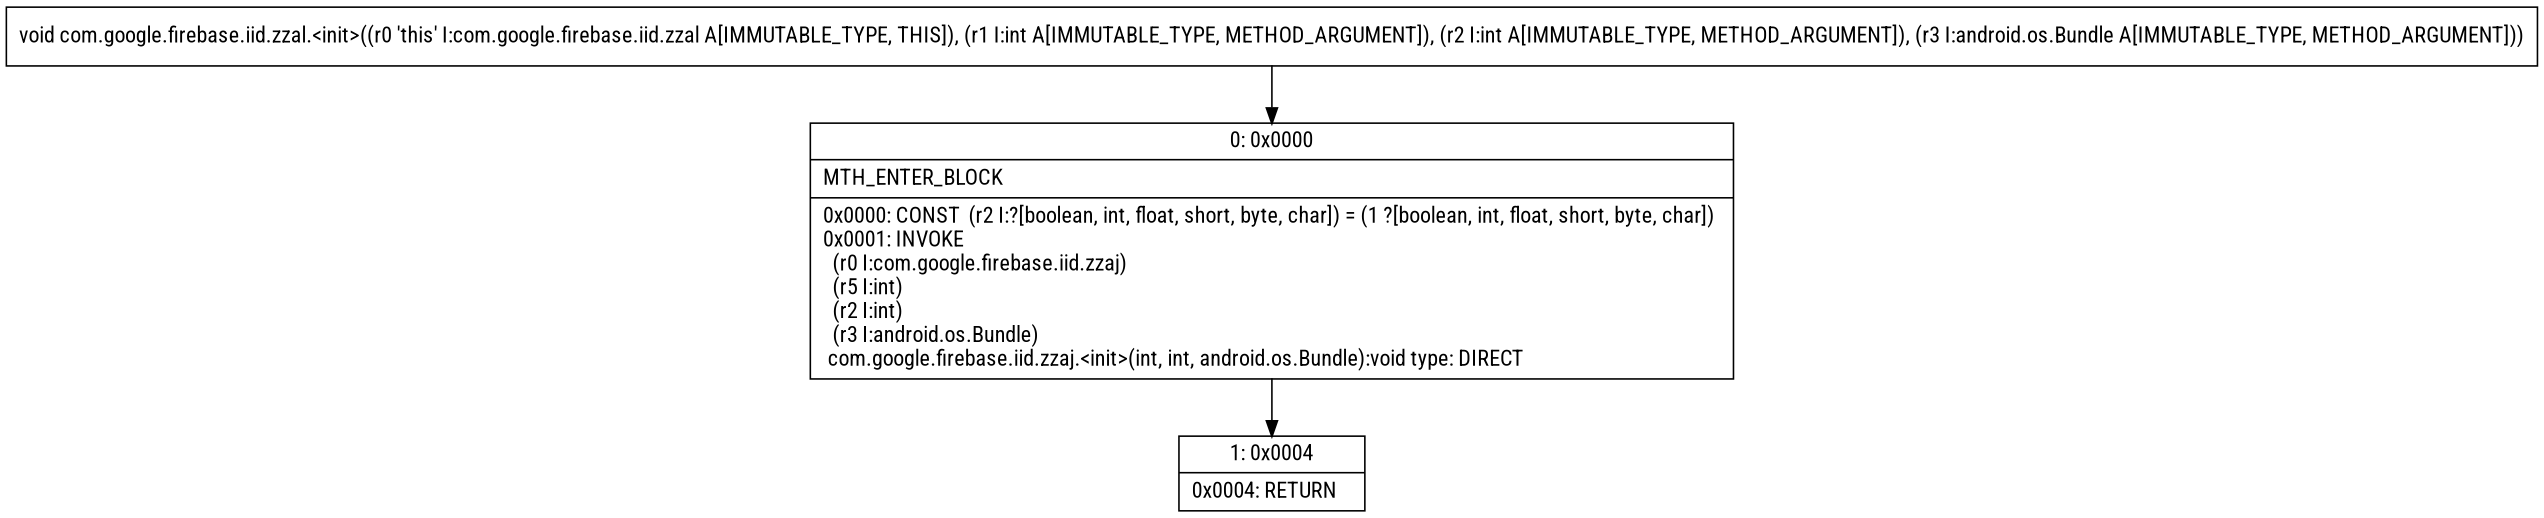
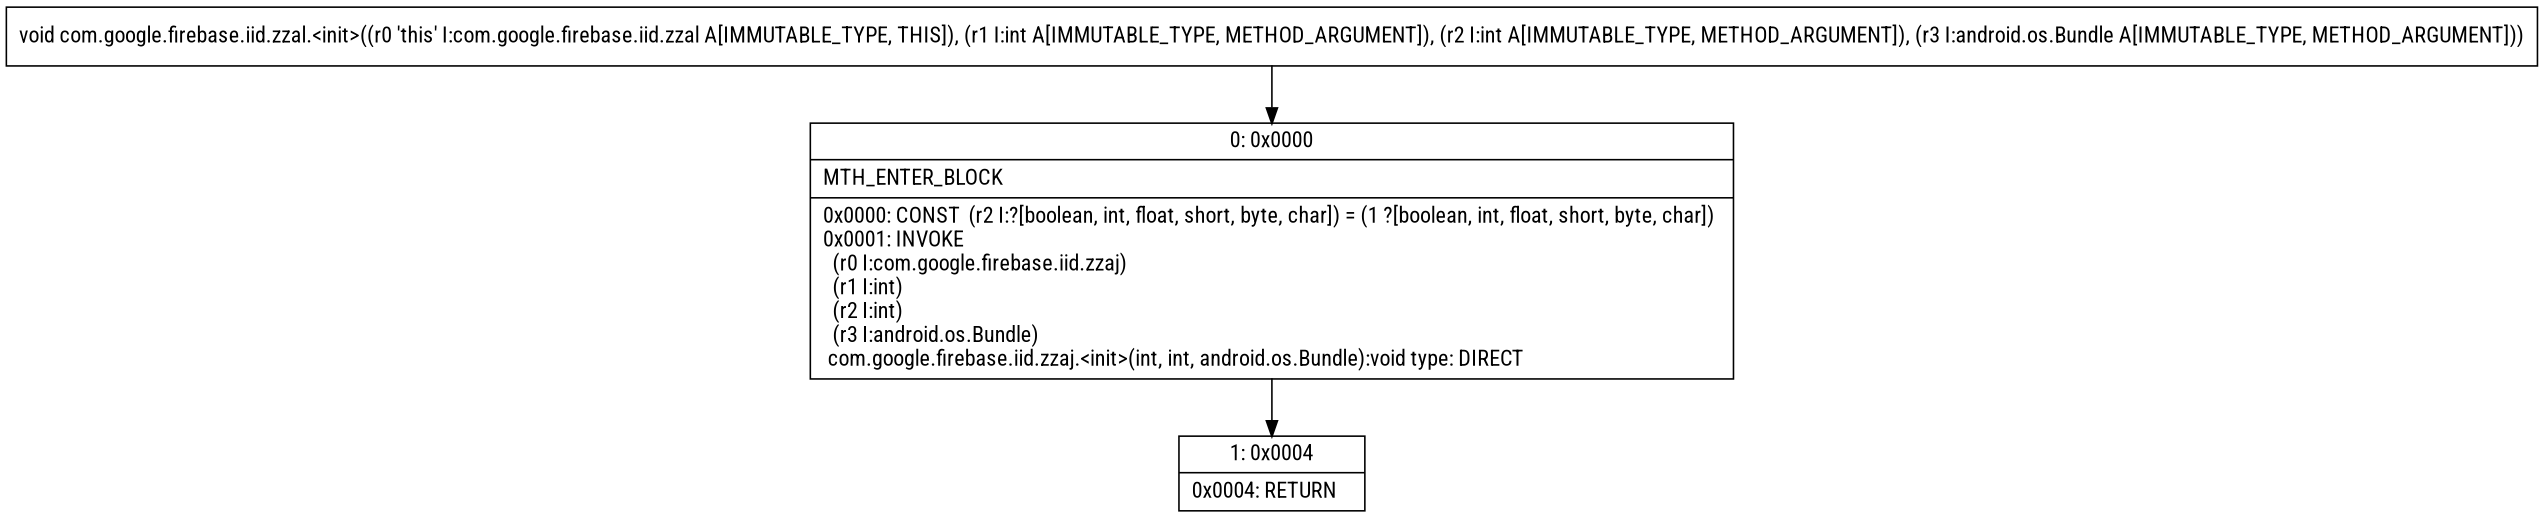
(864, 288) -> (864, 288)
